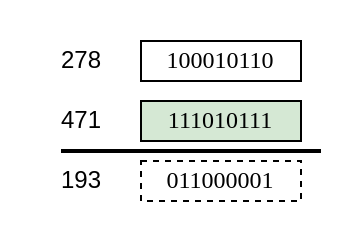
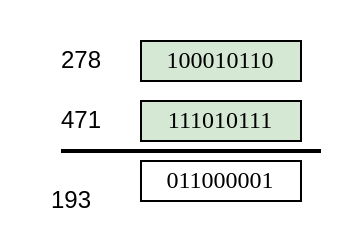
(221, 61) -> (221, 61)
(81, 181) -> (71, 201)
(221, 181) -> (221, 181)
